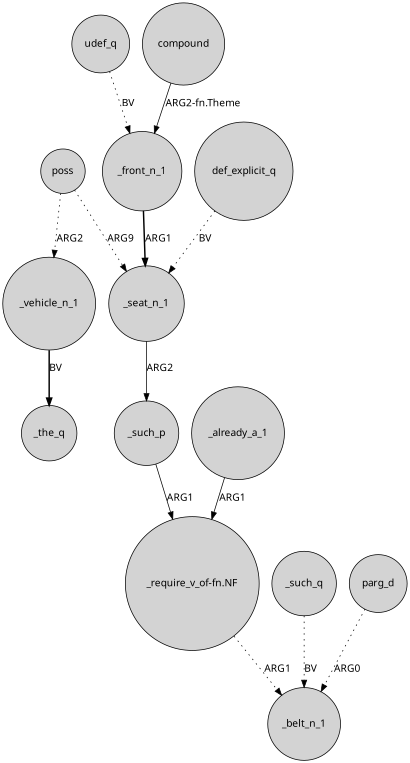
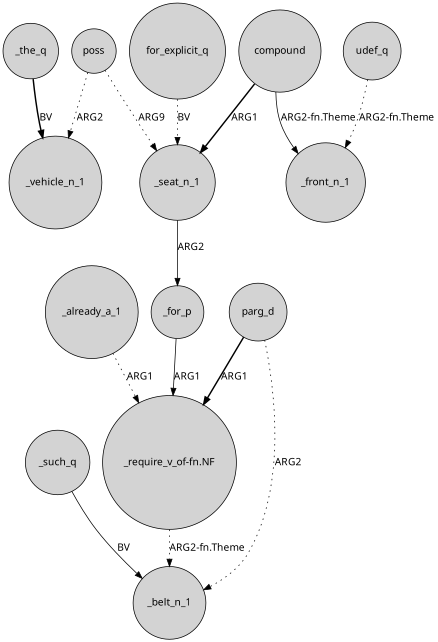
(128, 104) -> (397, 118)
(244, 171) -> (177, 51)
(144, 235) -> (230, 115)
none -> (226, 368)
(49, 374) -> (36, 105)
(147, 433) -> (177, 312)
(219, 495) -> (124, 375)
(304, 648) -> (101, 535)
(278, 669) -> (207, 548)
(347, 669) -> (288, 462)
